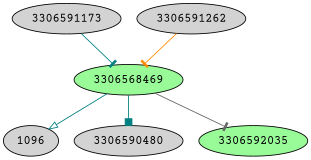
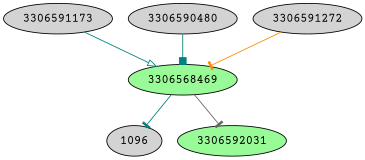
(191, 19) -> (307, 19)
(96, 48) -> (117, 47)
(129, 106) -> (183, 45)
(82, 109) -> (160, 109)
(253, 141) -> (232, 141)
